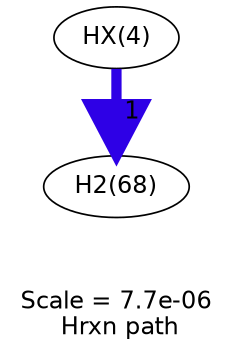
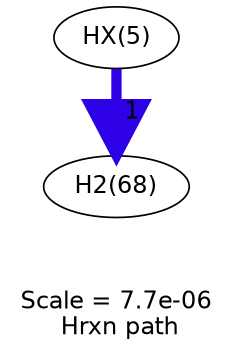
(116, 38) -> (116, 38)
